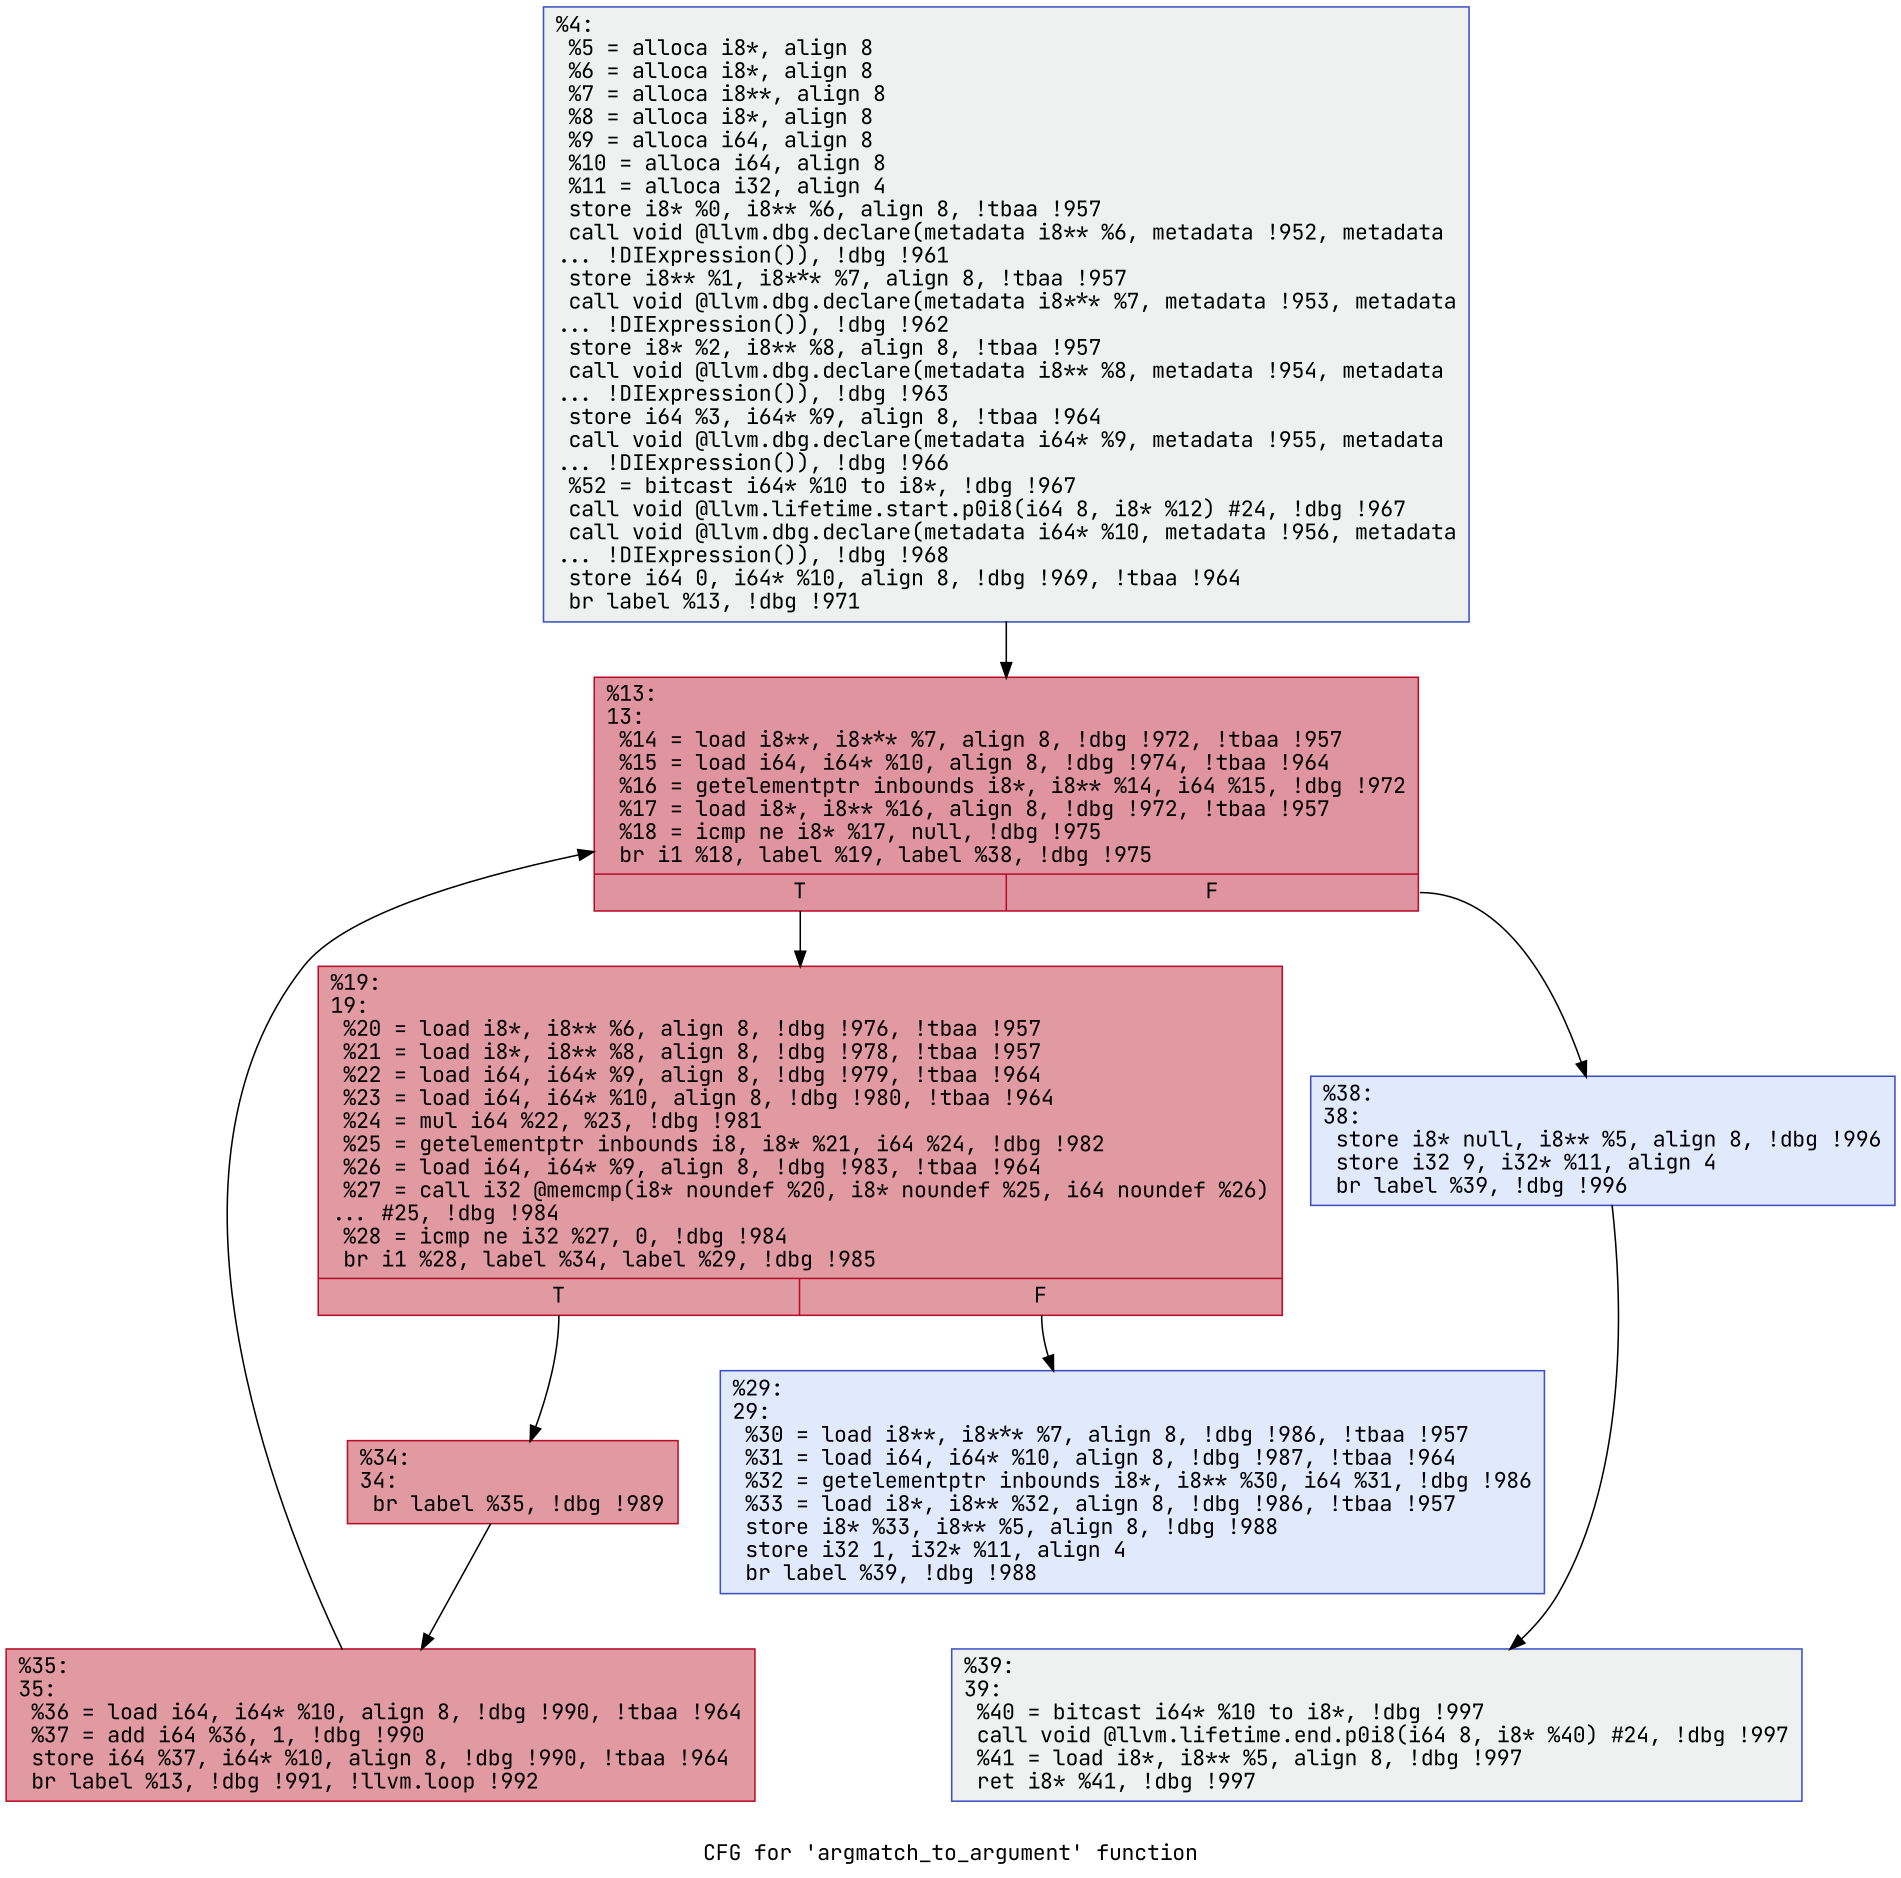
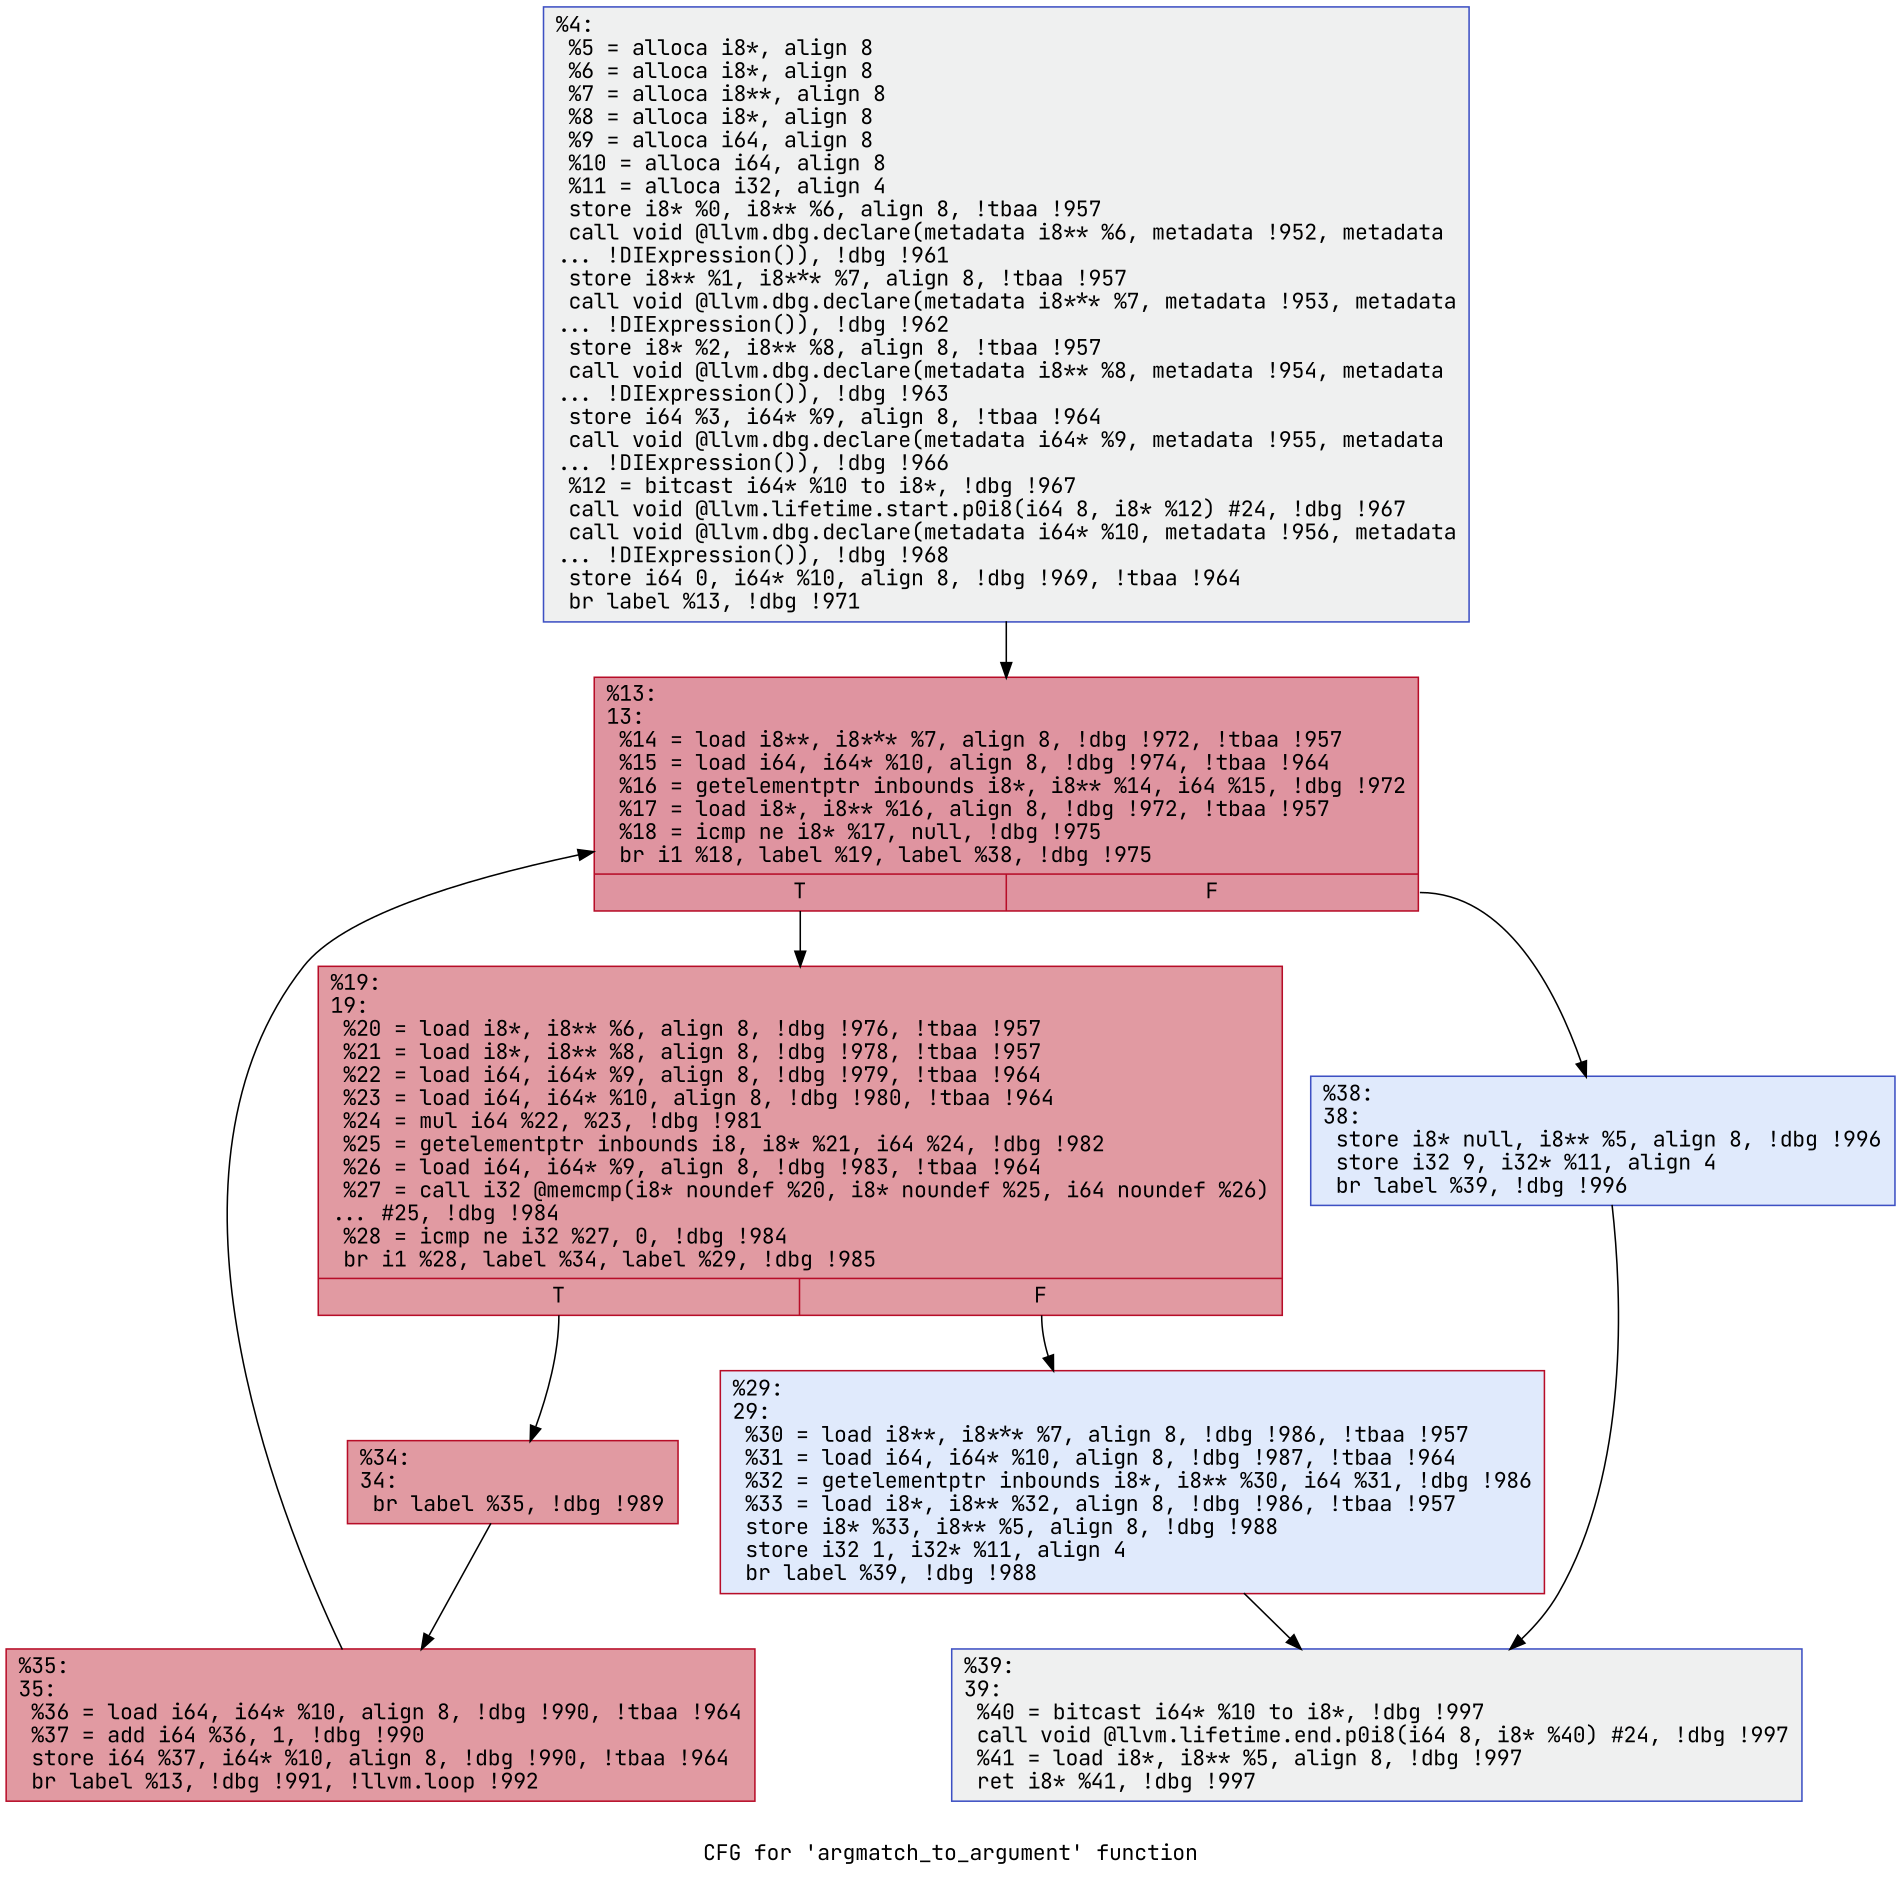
(816, 487) -> (816, 487)
(1132, 1482) -> (1132, 1482)
none -> (1267, 1616)
